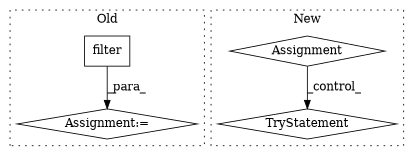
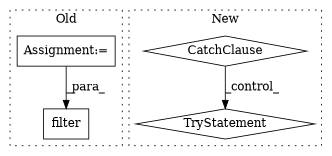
(307, 51) -> (225, 51)
(107, 83) -> (66, 83)
(107, 124) -> (66, 51)
